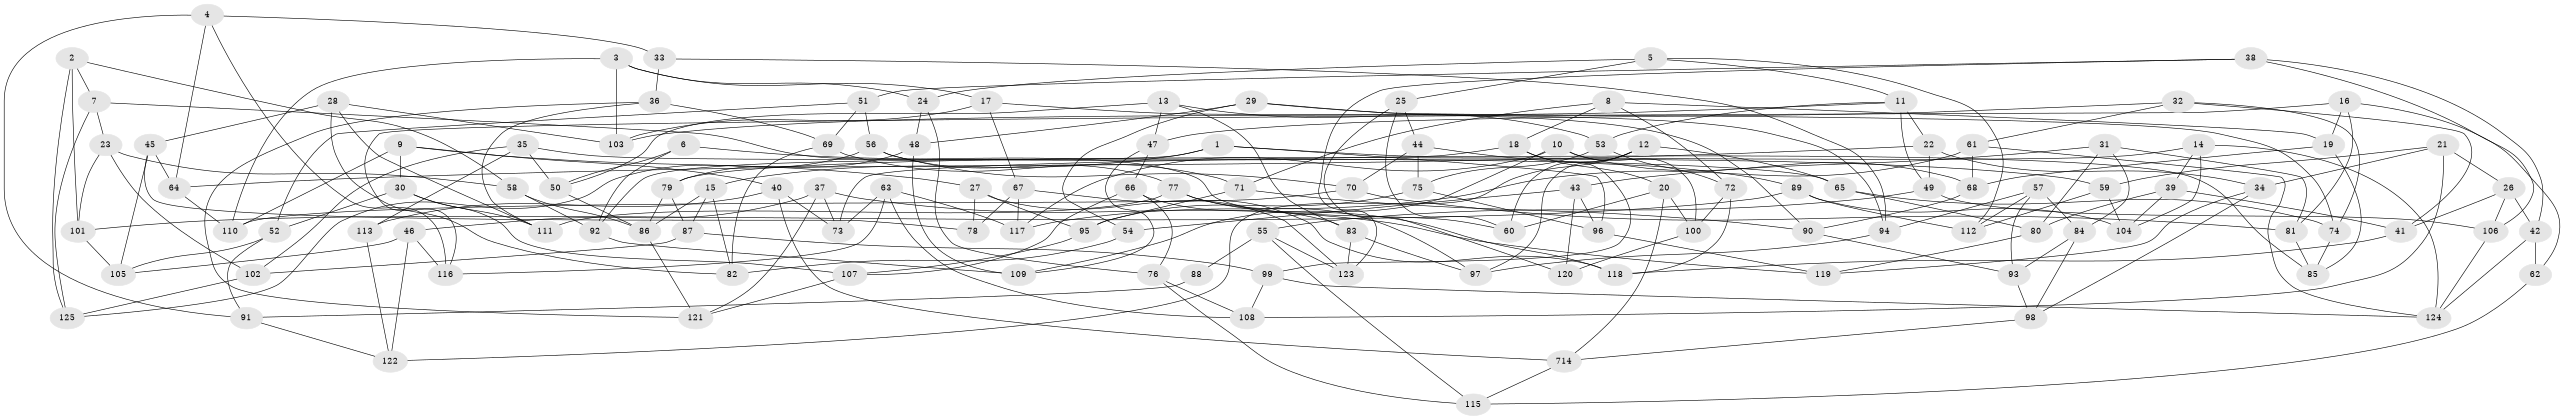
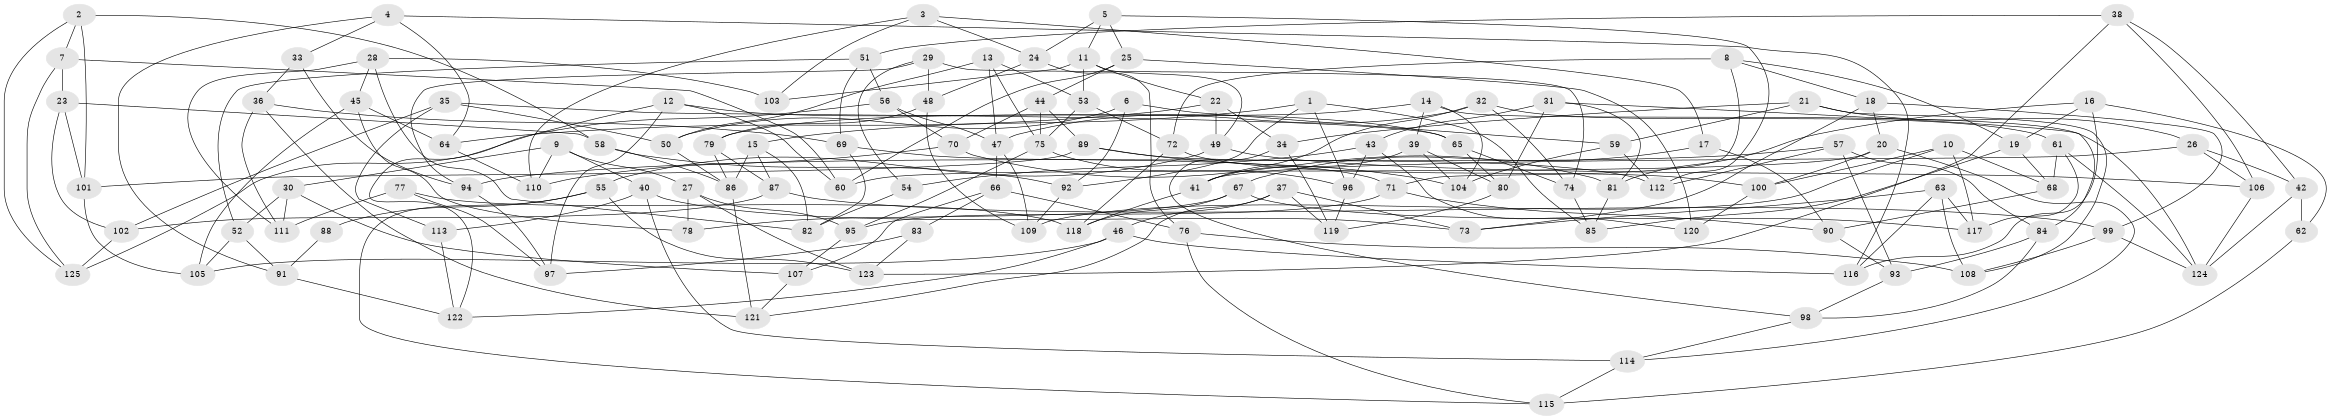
(800, 120) -> none
(1257, 153) -> (1013, 102)
(1023, 167) -> (932, 121)
(1564, 361) -> (1627, 361)
